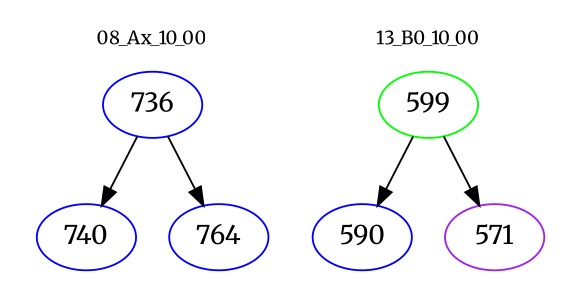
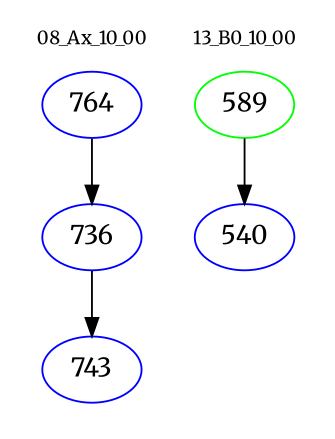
(428, 105) -> (245, 105)
(181, 163) -> (92, 162)
(86, 237) -> (92, 370)
(362, 237) -> (245, 237)
(495, 237) -> none
